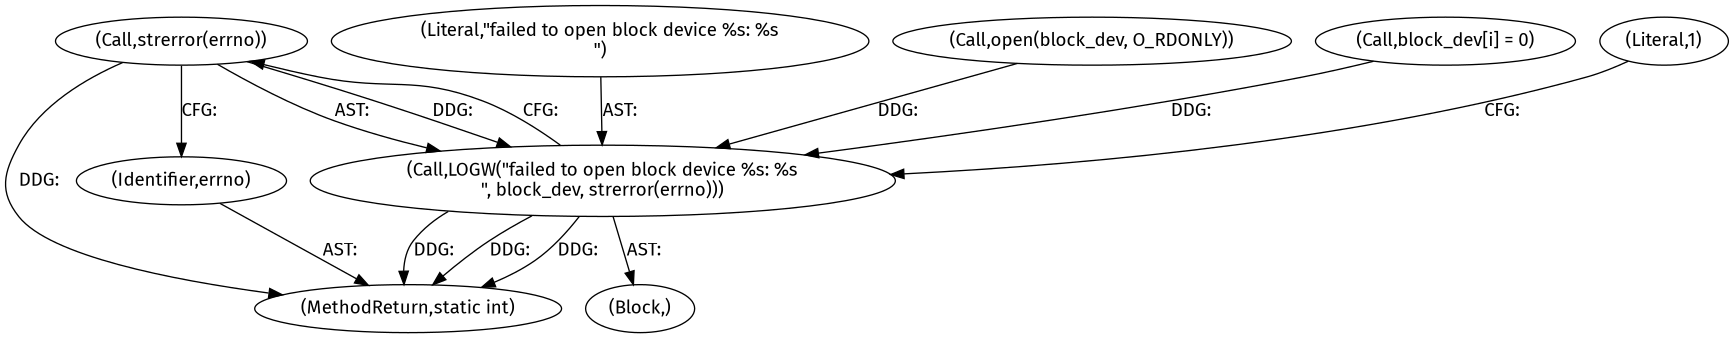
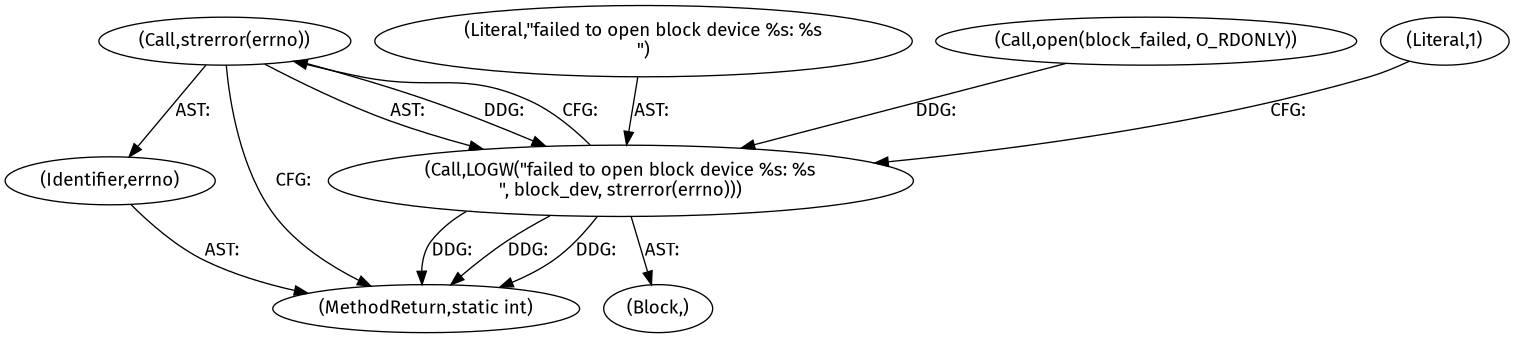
(1092, 41) -> (1146, 41)
(1445, 41) -> none
(202, 111) -> (196, 111)
(41, 181) -> (296, 181)
